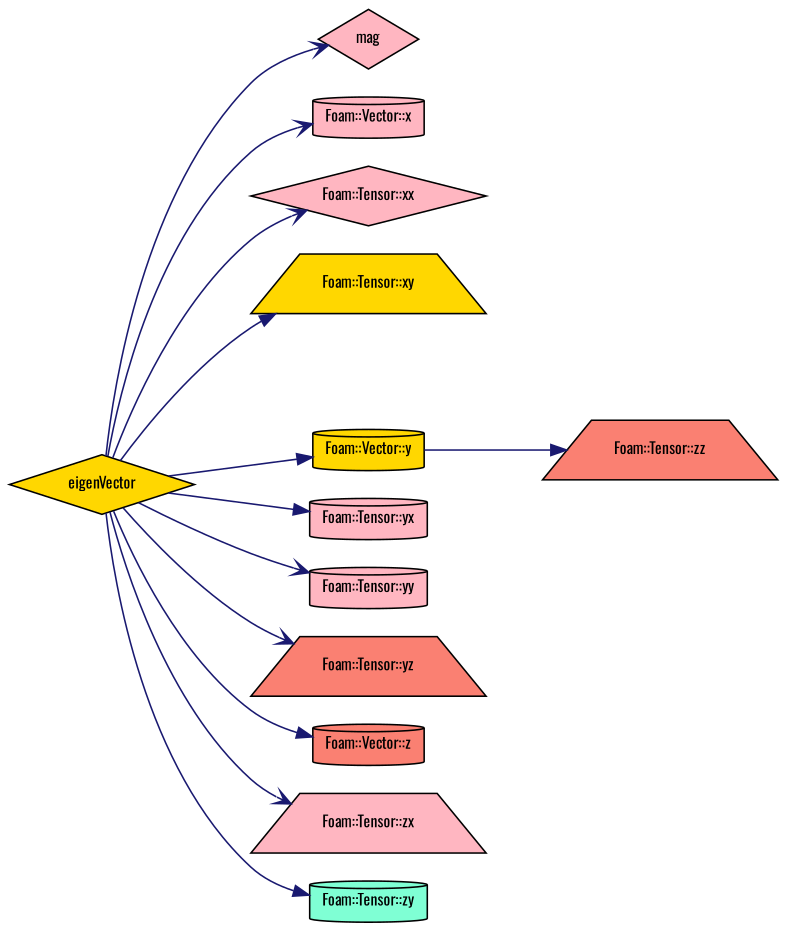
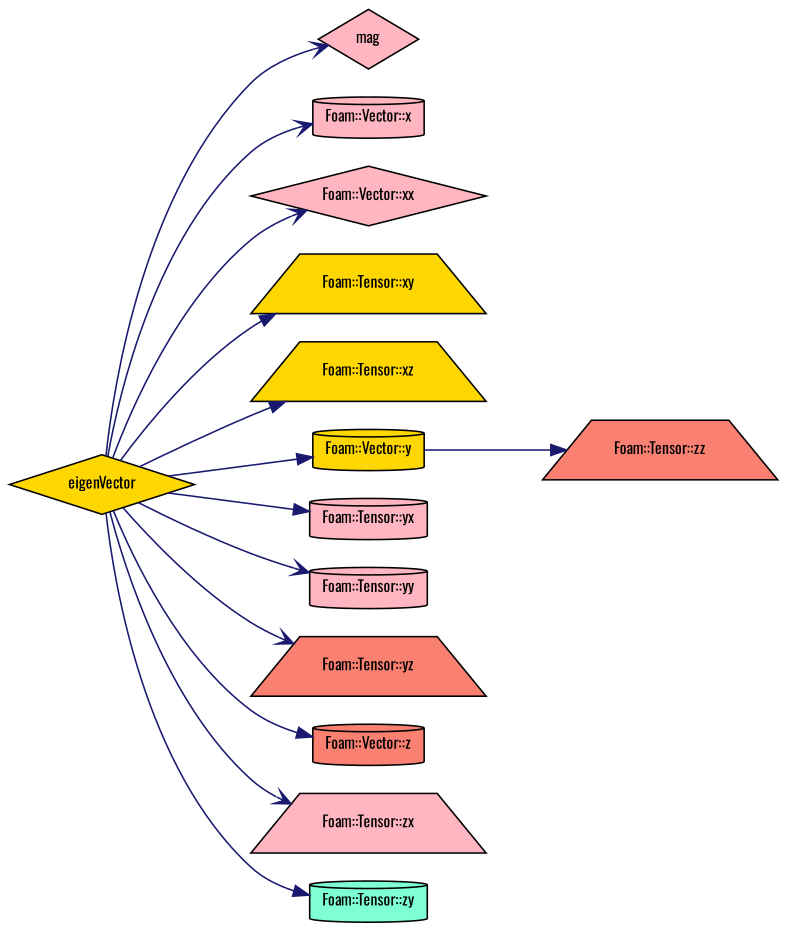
(368, 196) -> (368, 196)
none -> (368, 372)
